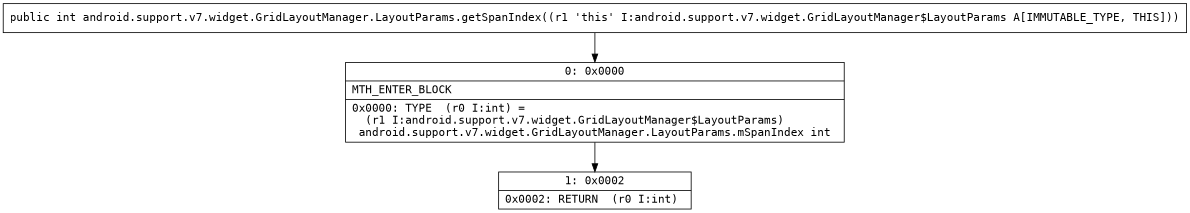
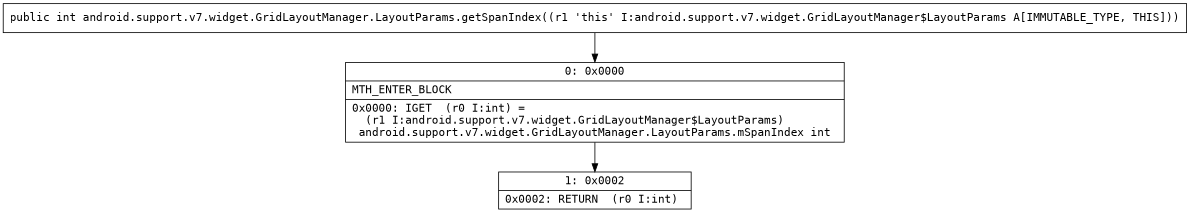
(442, 108) -> (442, 108)
